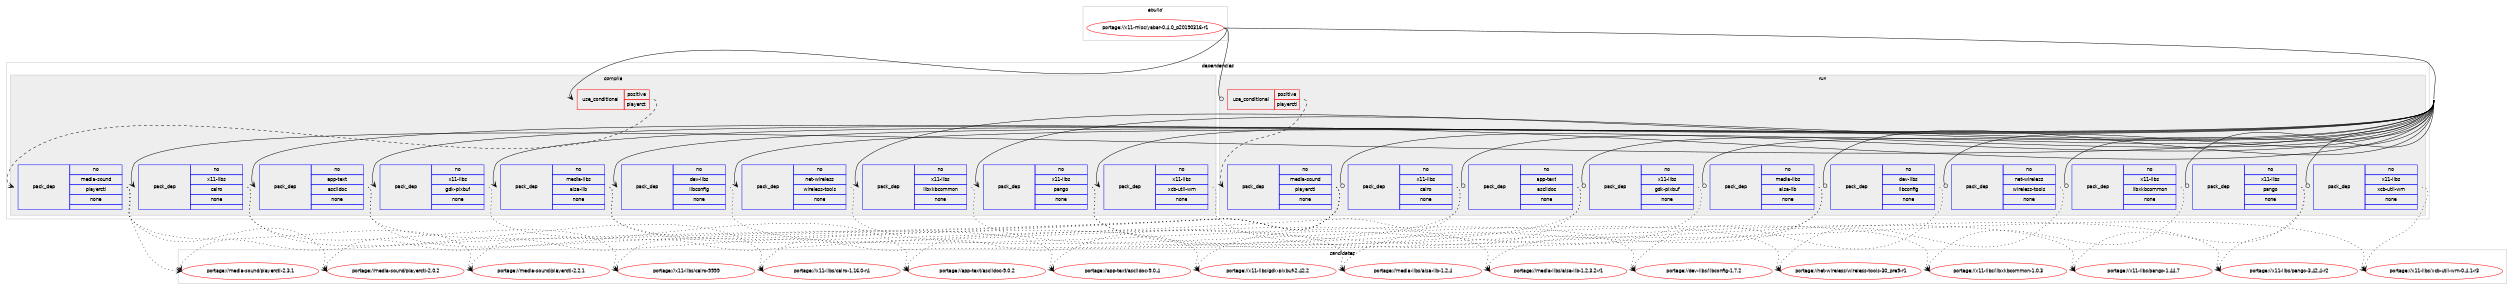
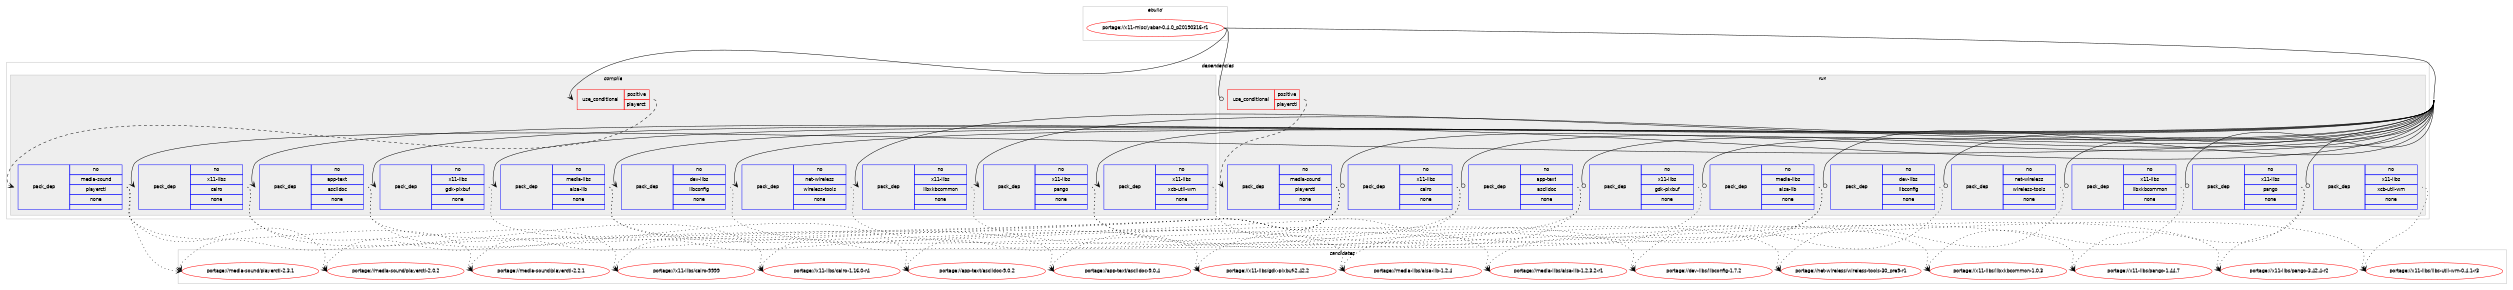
(2434, 271) -> (2434, 271)
